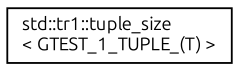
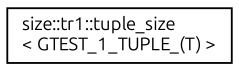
(120, 36) -> (120, 36)
